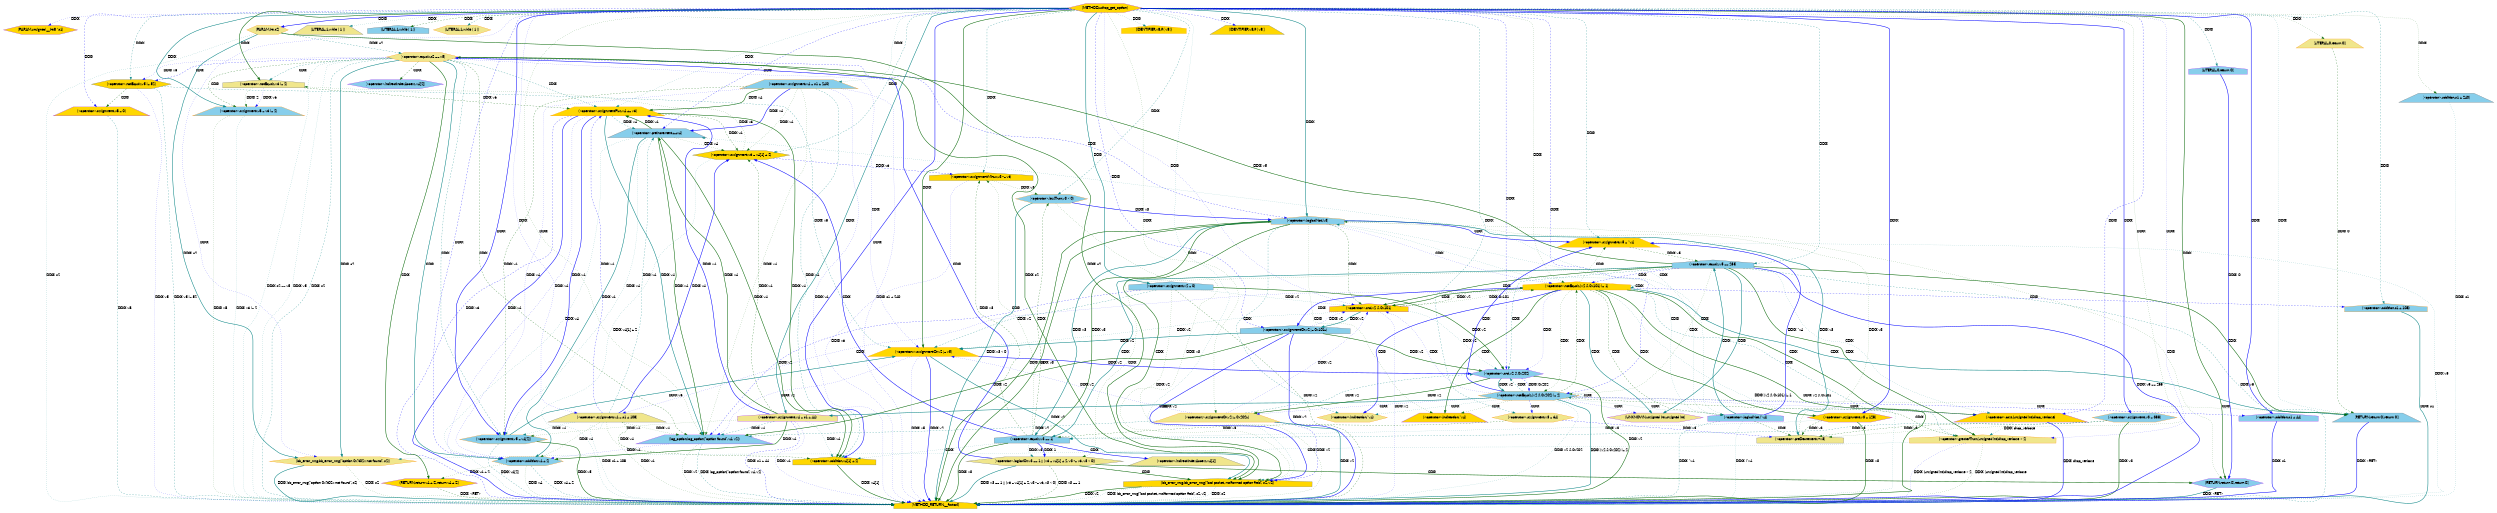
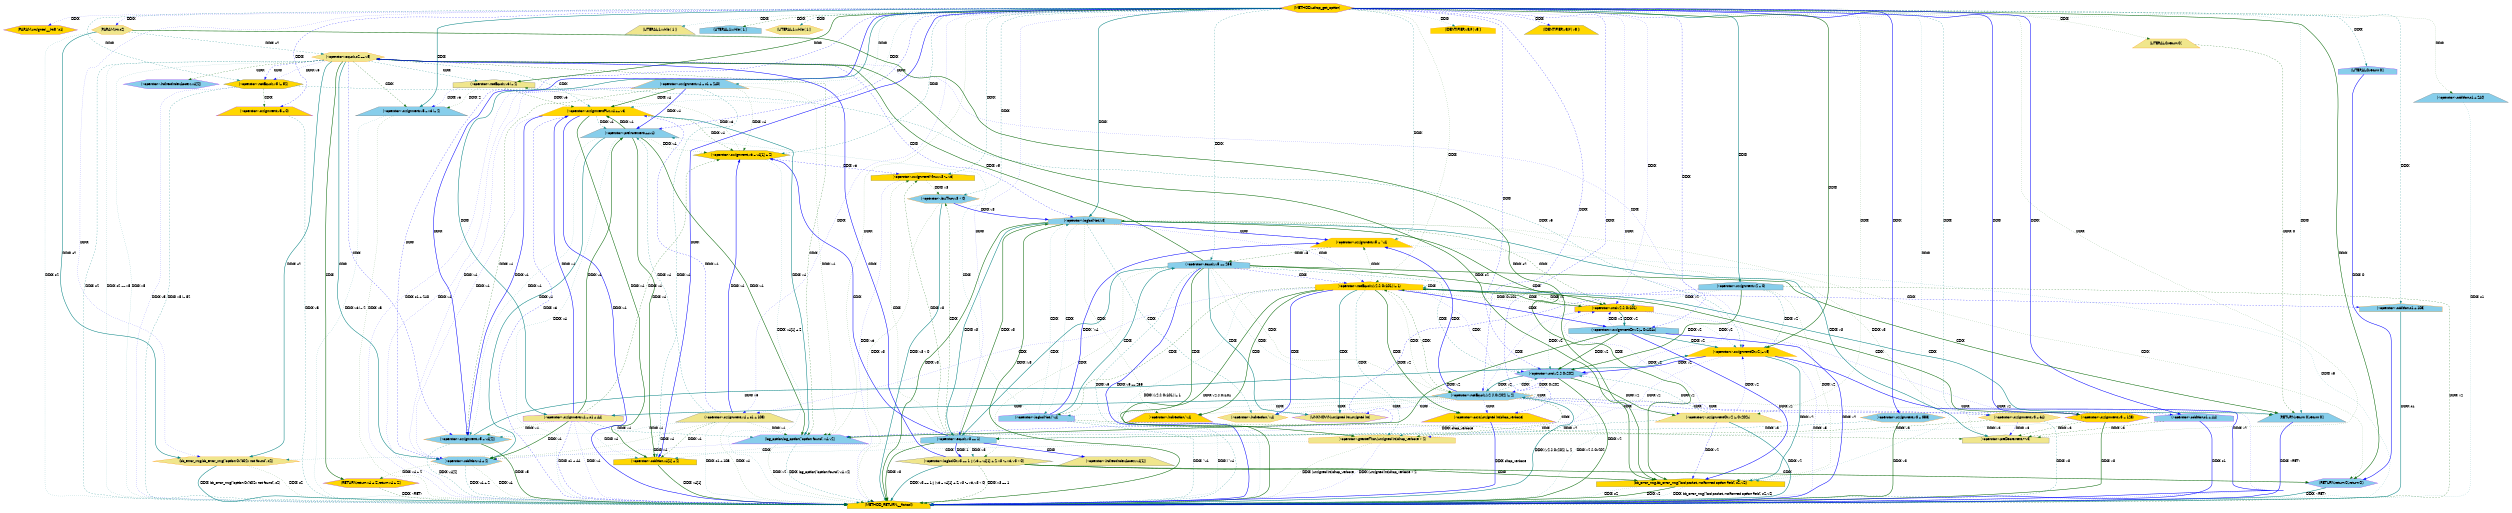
(676, 11) -> (698, 11)
(249, 111) -> (412, 111)
none -> (1020, 112)
(441, 247) -> (352, 252)
(1929, 425) -> (2098, 429)
none -> (1530, 502)
